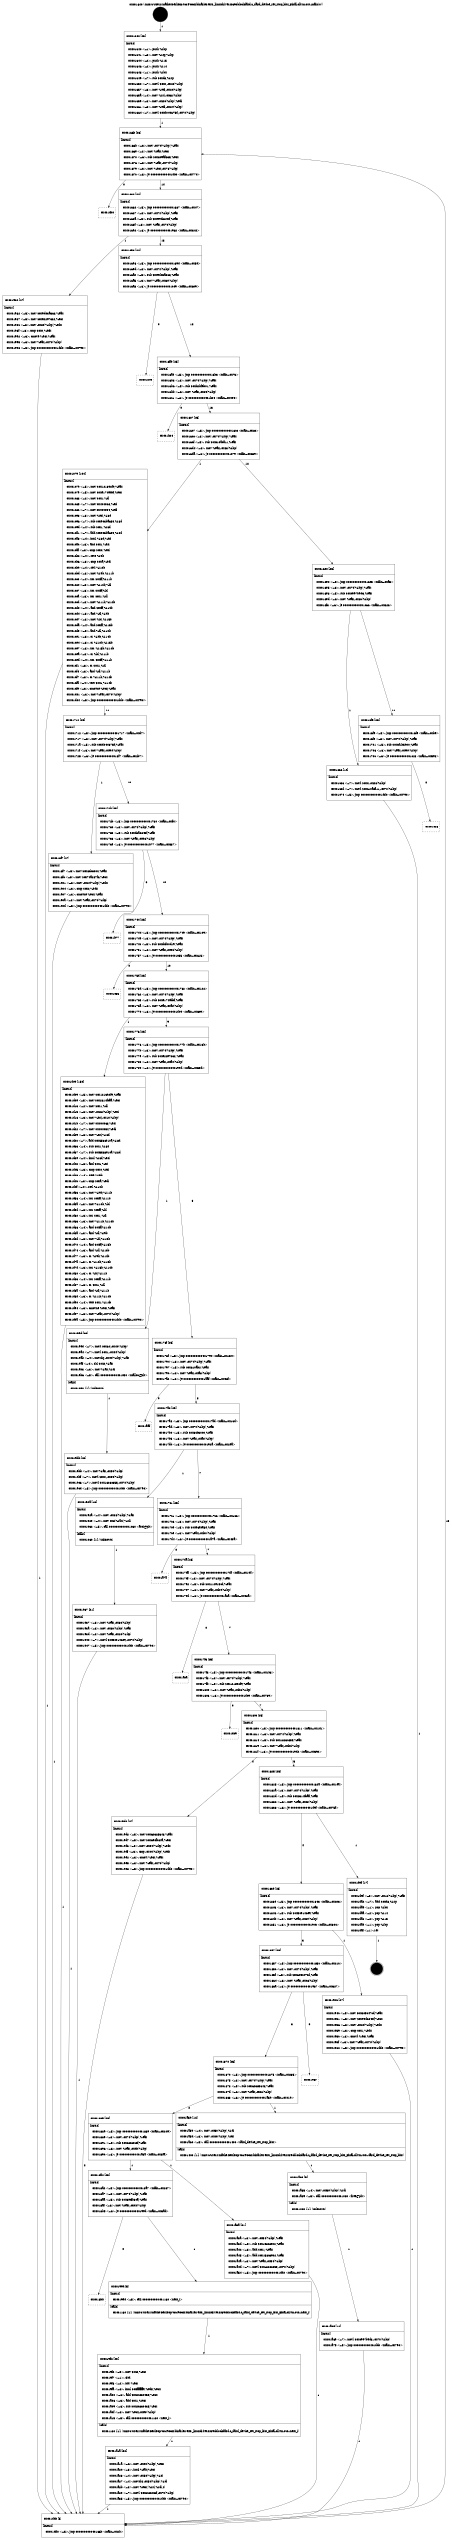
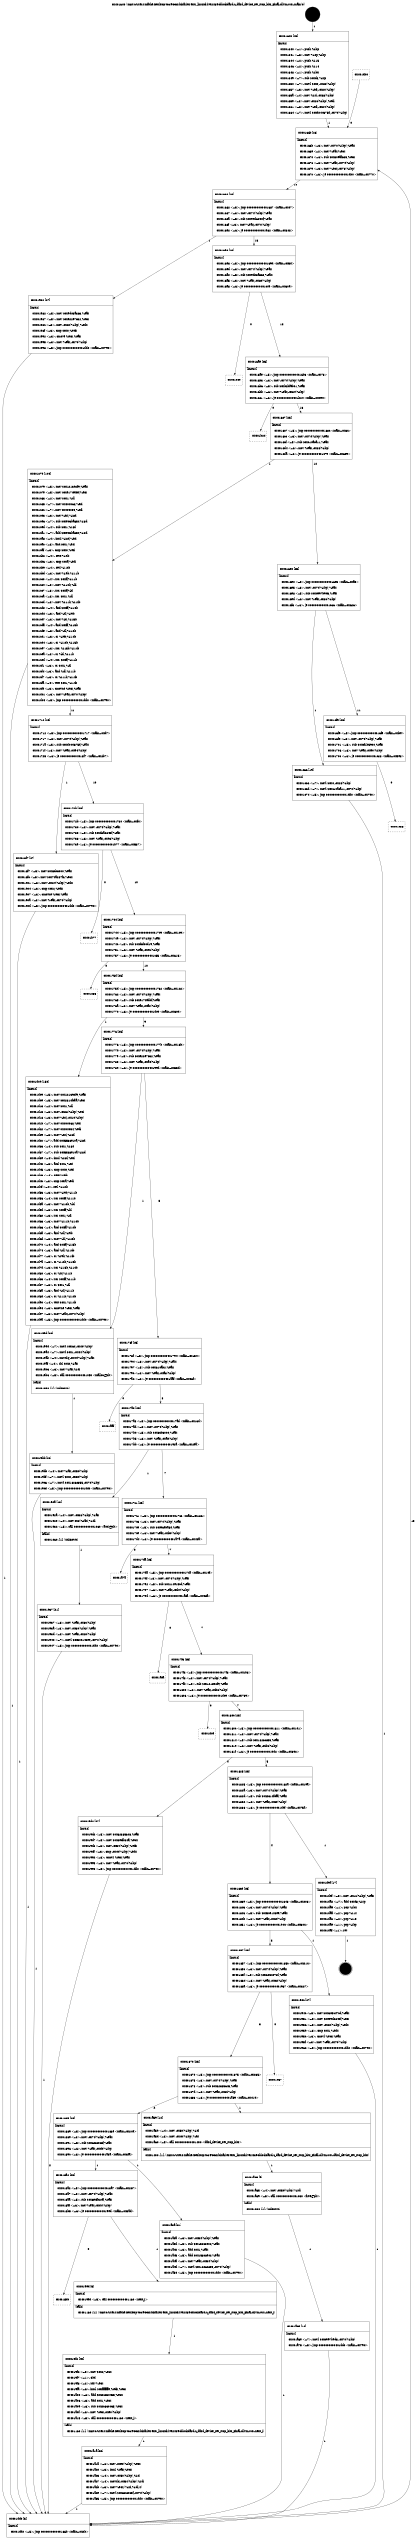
(116, 192) -> (355, 103)
